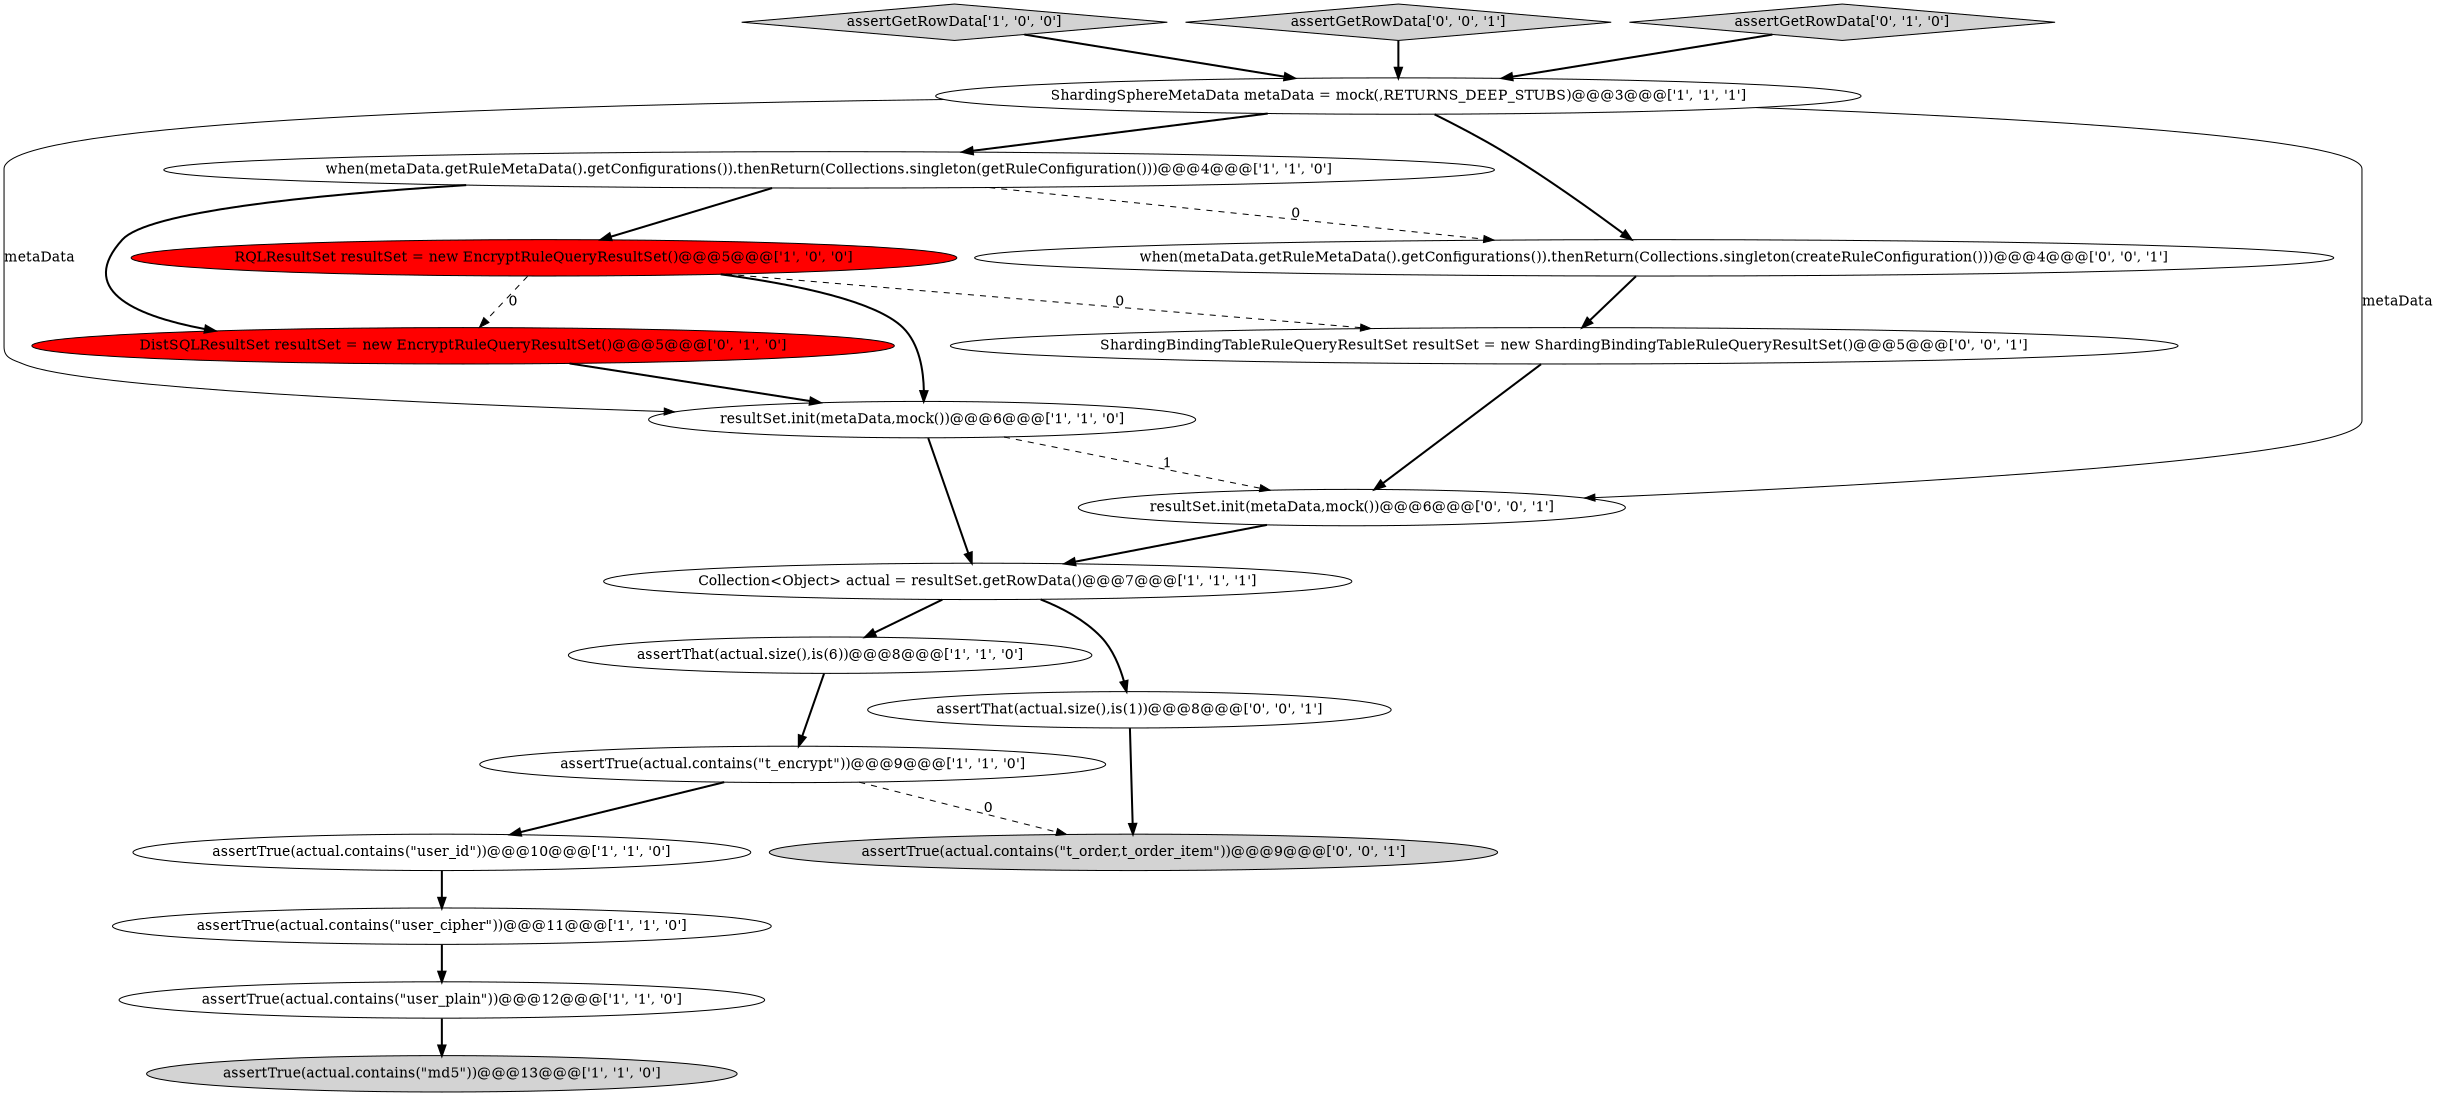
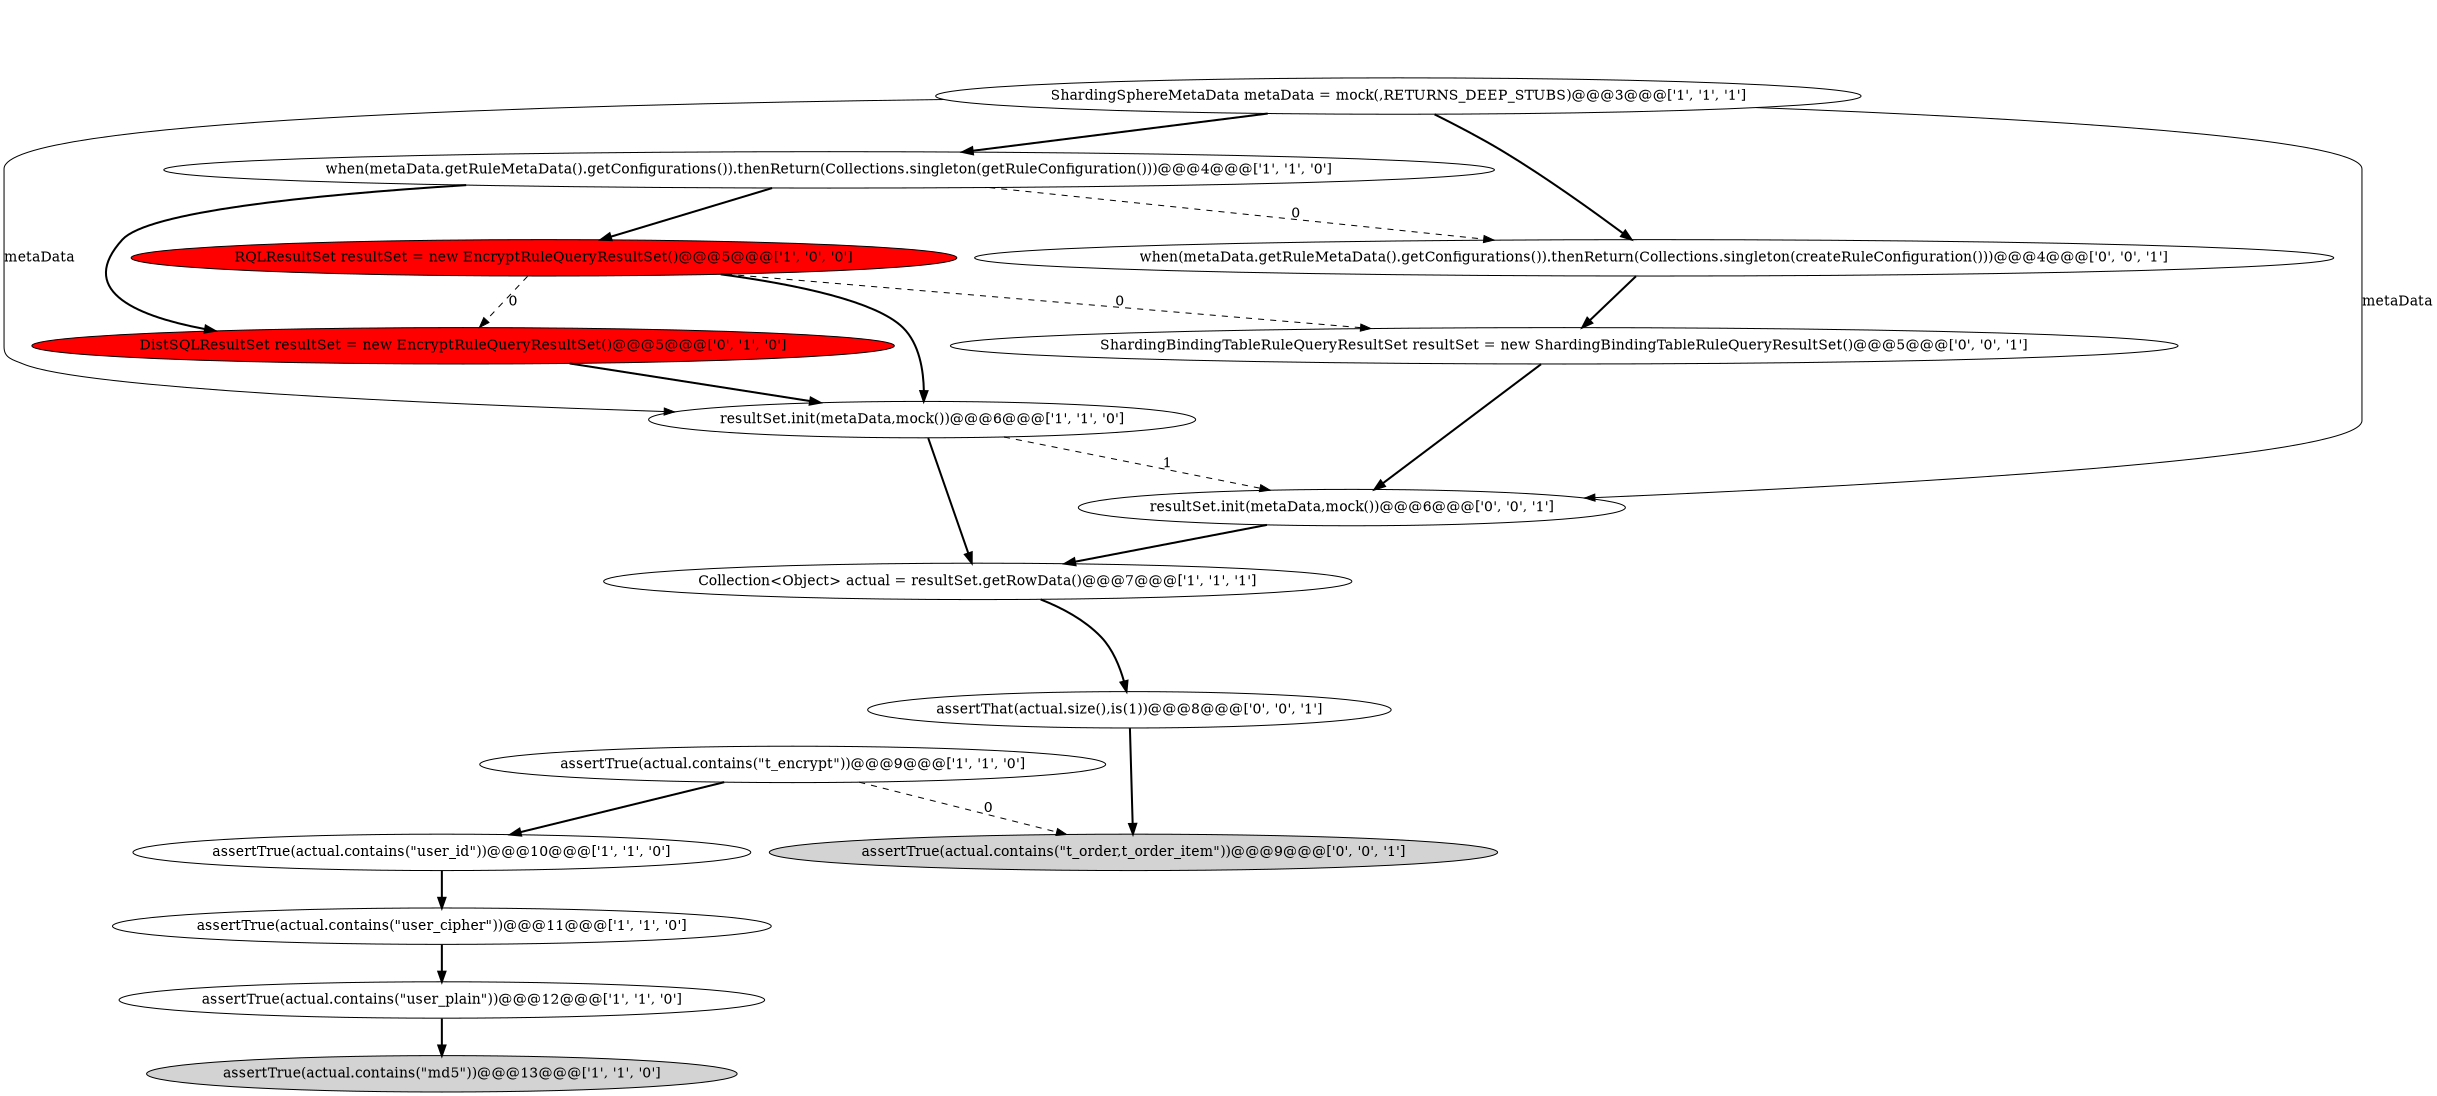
(954, 22) -> none
(1398, 22) -> none
(1842, 22) -> none
(830, 655) -> none
